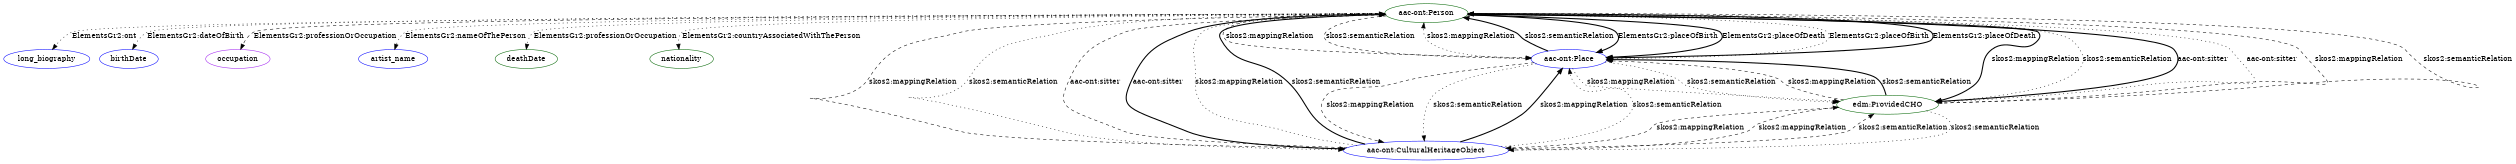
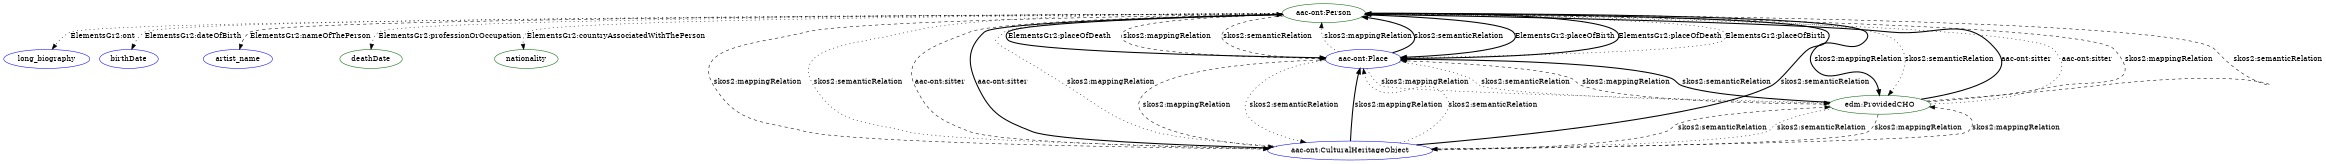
(887, 18) -> (758, 17)
(238, 59) -> none
